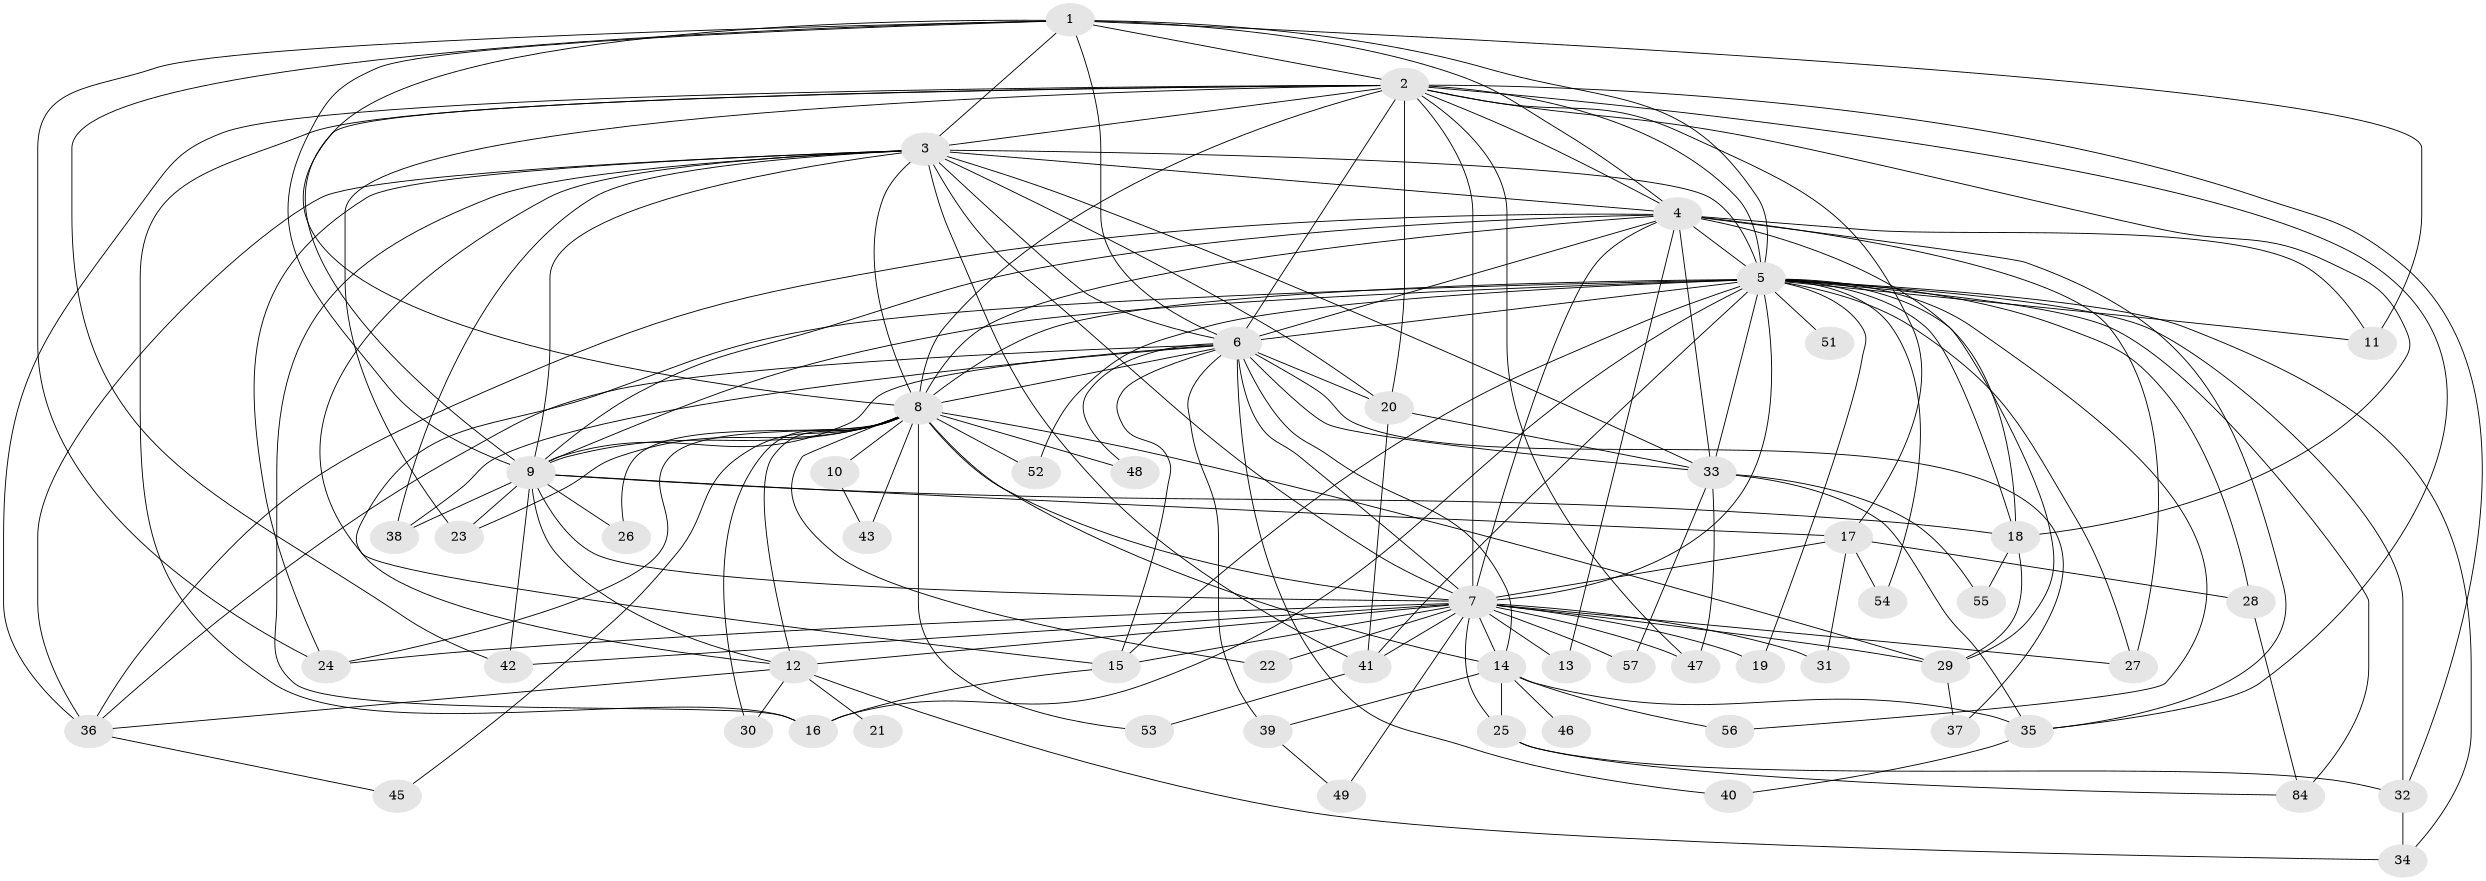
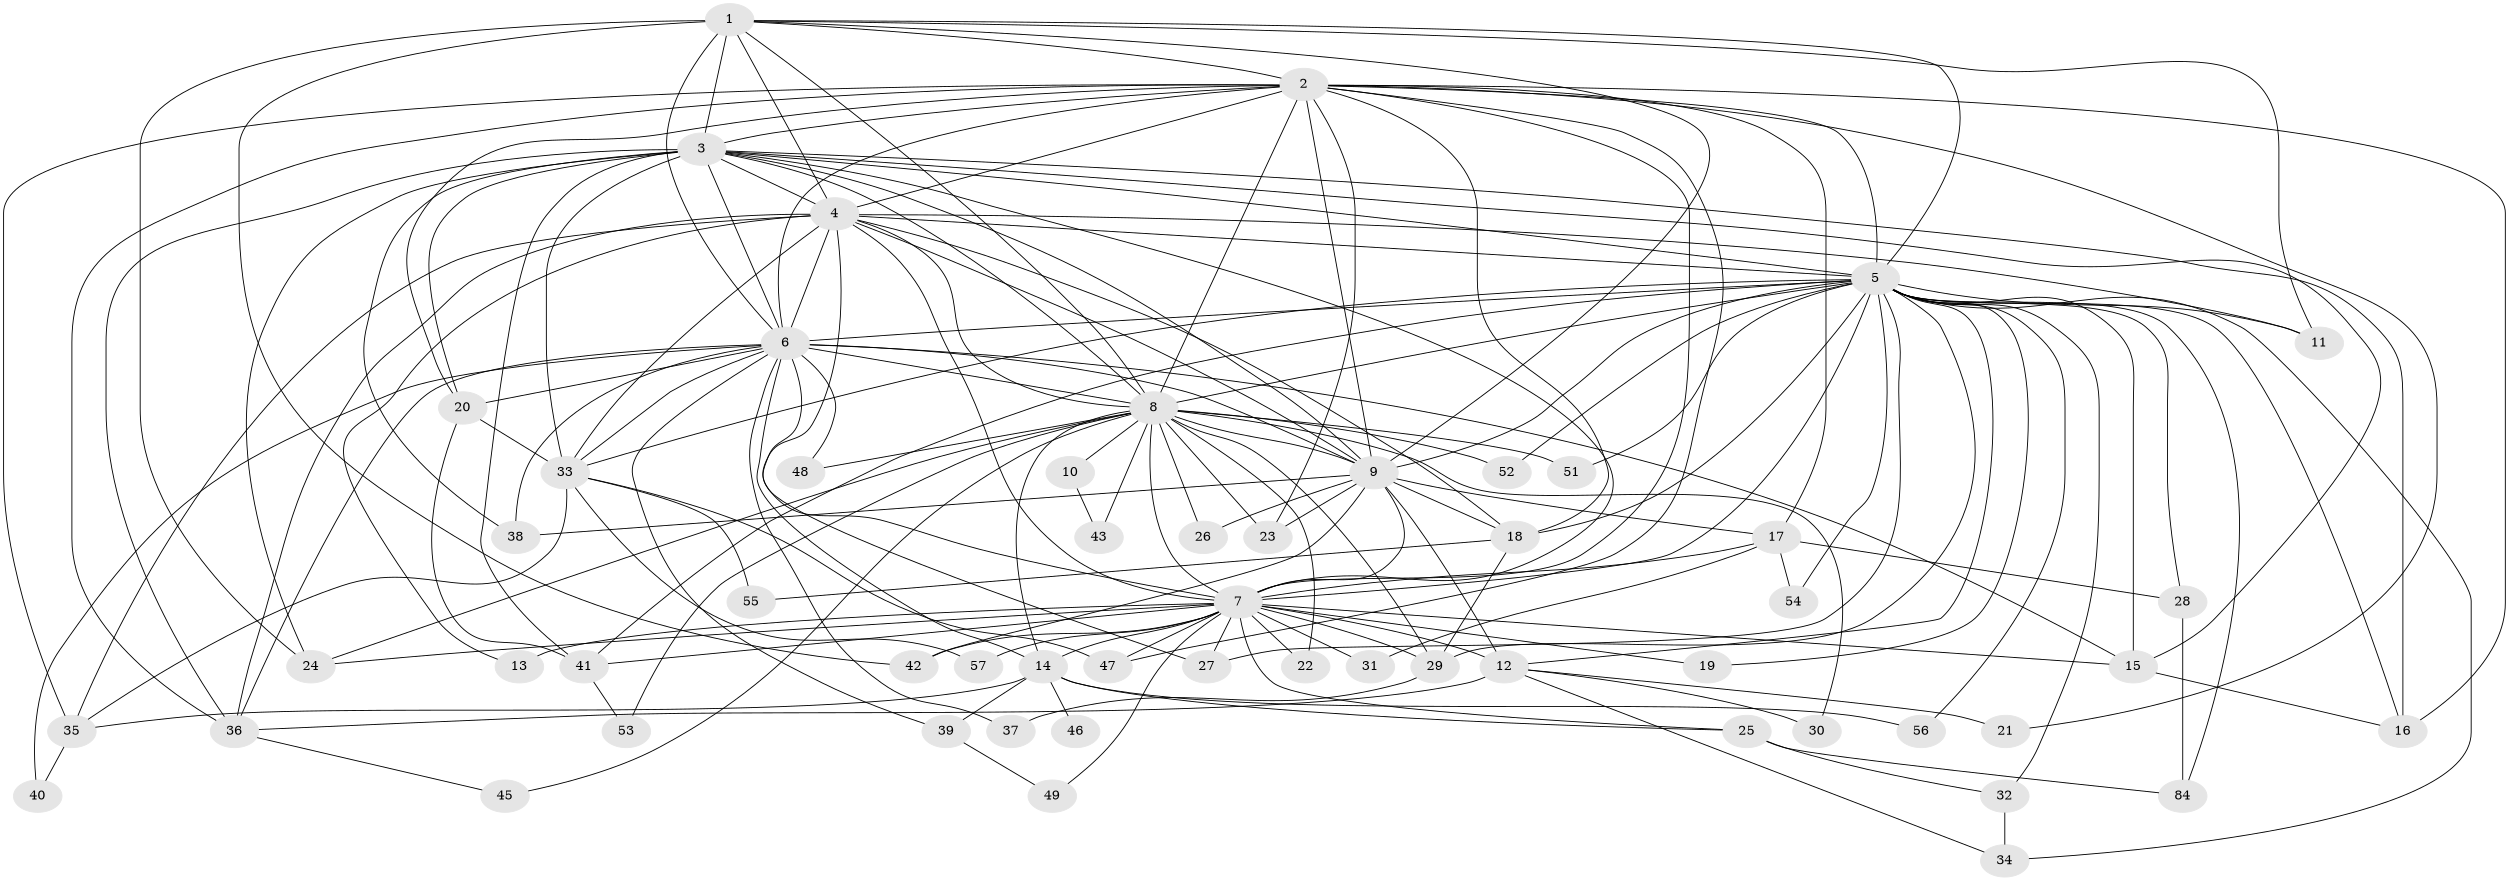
(2195, 179) -> (2206, 235)
(766, 478) -> (1386, 432)
